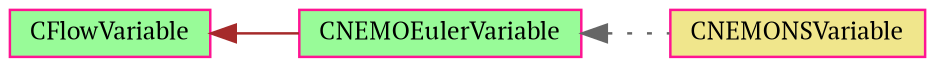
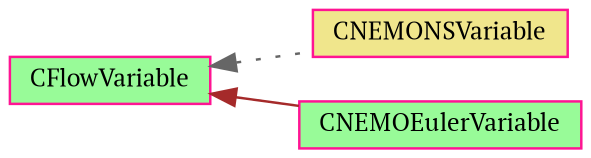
(638, 33) -> (274, 57)
